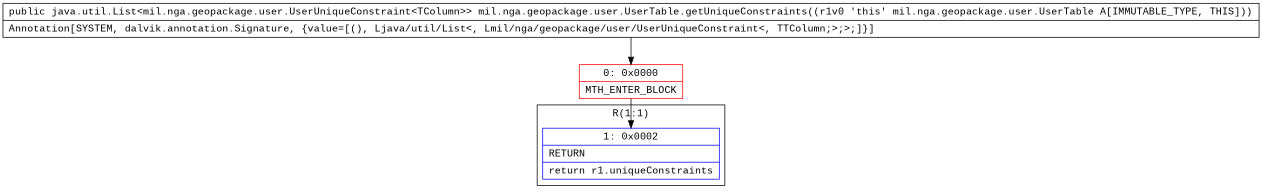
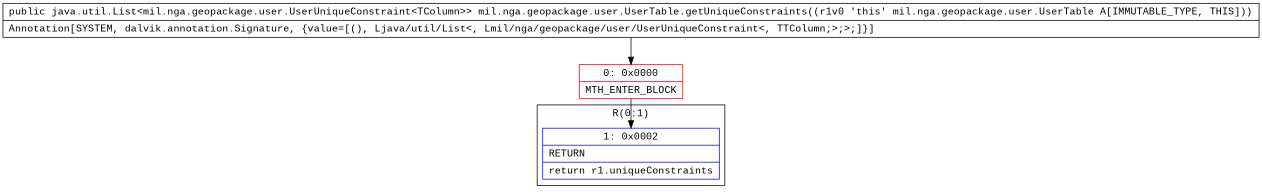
(631, 113) -> (631, 113)
